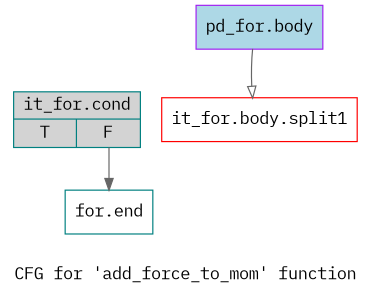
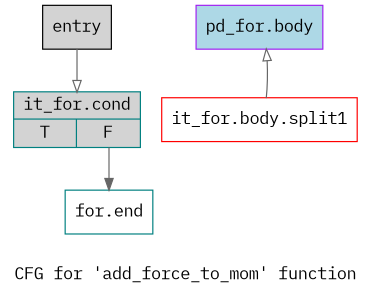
none -> (77, 27)
(252, 68) -> (267, 79)
